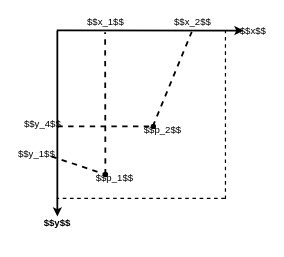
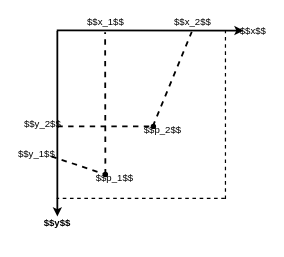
(43, 123) -> (43, 123)
